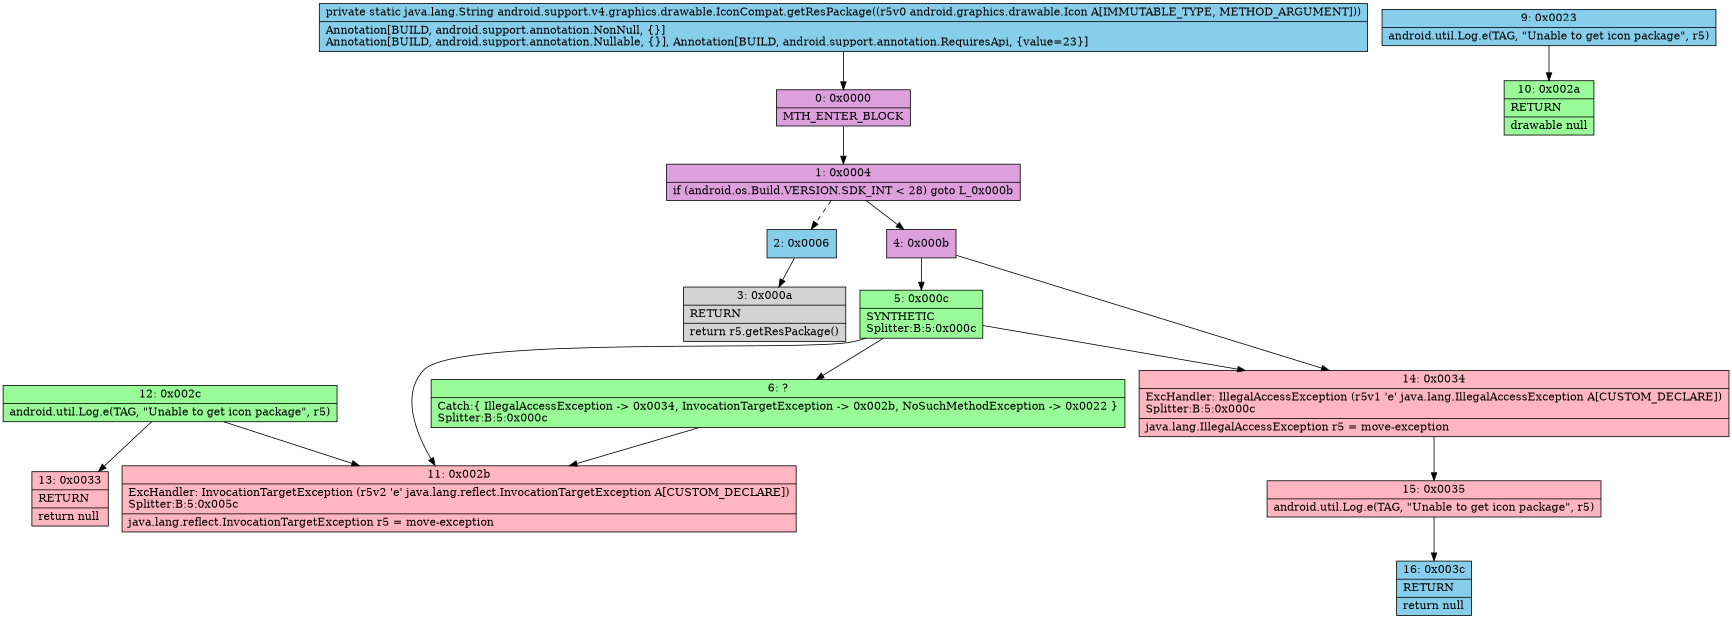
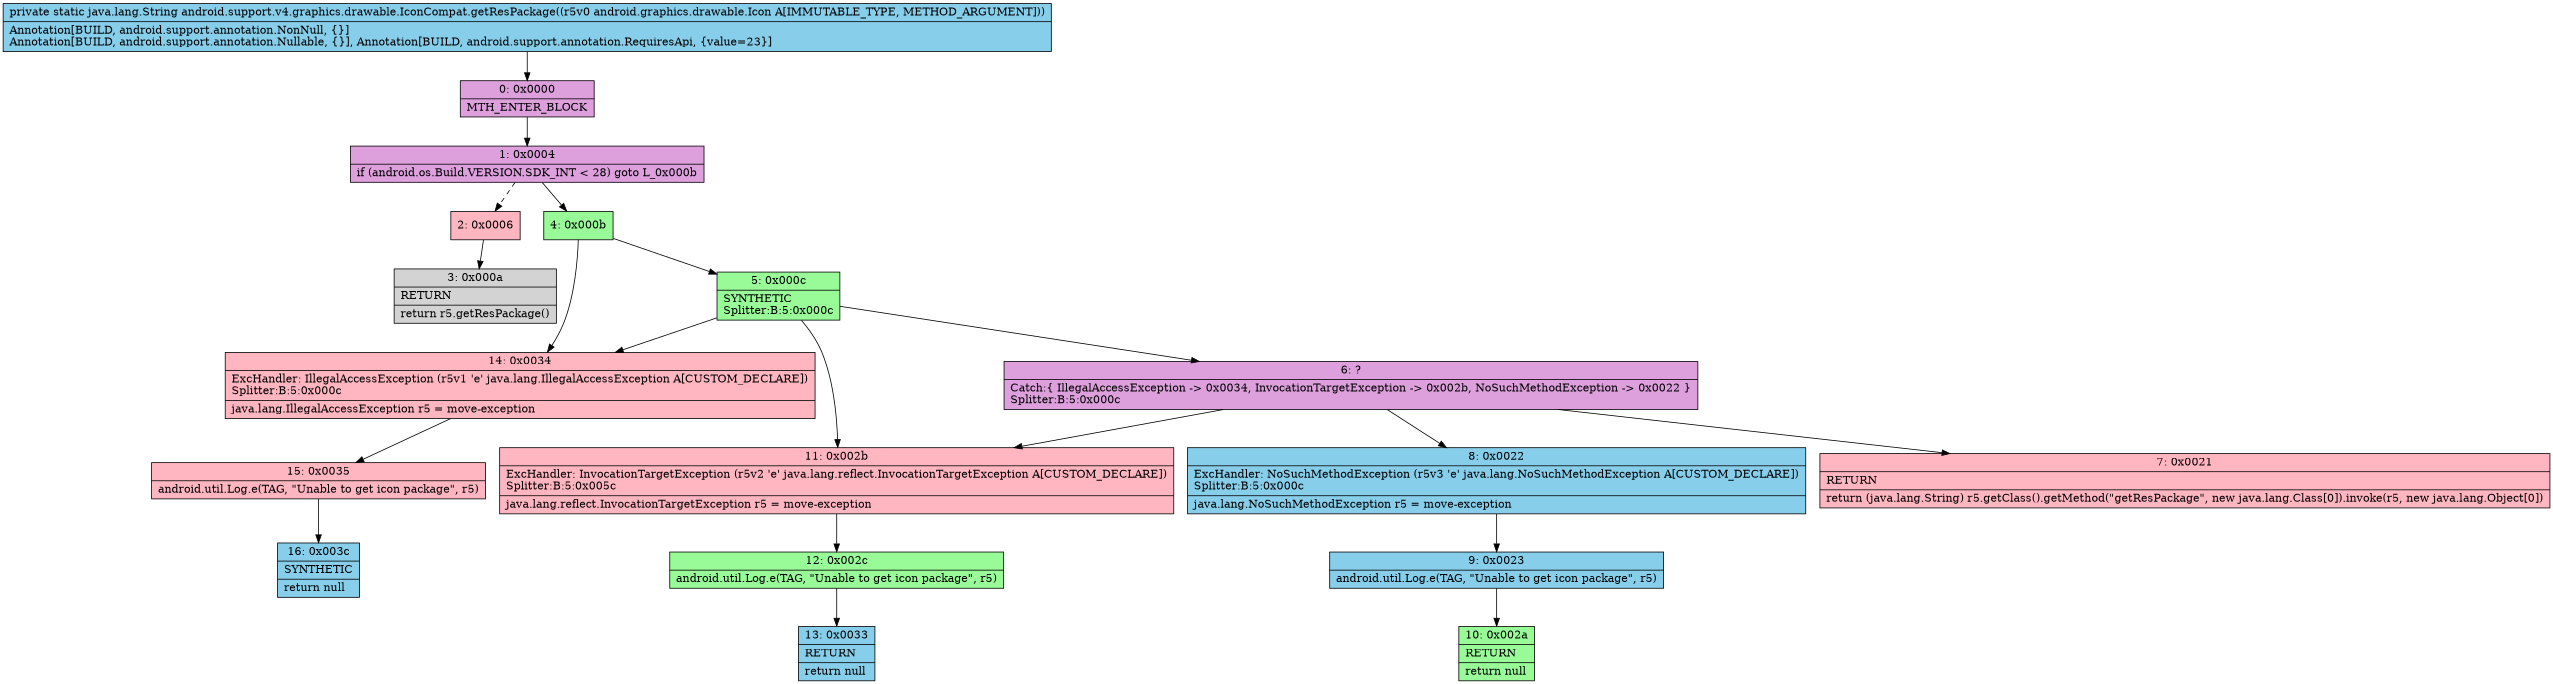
(1549, 126) -> (1496, 671)
(802, 244) -> (485, 226)
(921, 244) -> (578, 226)
(778, 404) -> (1351, 385)
(288, 443) -> (837, 529)
none -> (1497, 481)
none -> (2185, 481)
(70, 499) -> (837, 654)
(1429, 588) -> (319, 570)
